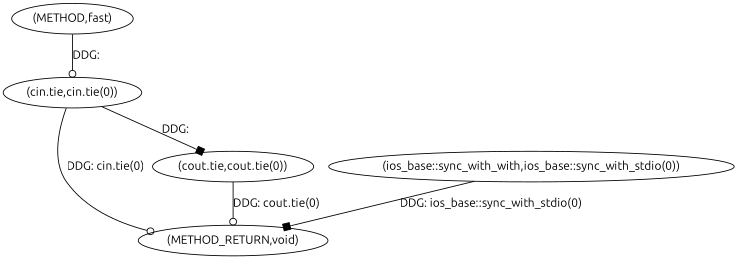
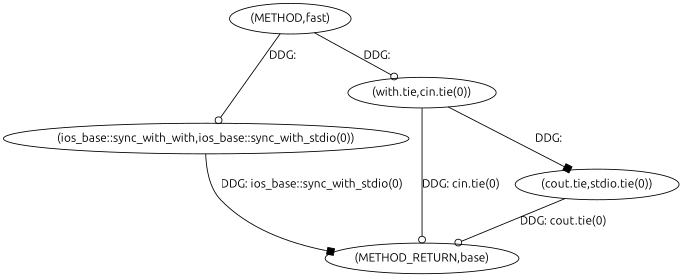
none -> (250, 76)
(72, 93) -> (422, 93)
(233, 167) -> (597, 184)
(233, 241) -> (422, 258)
